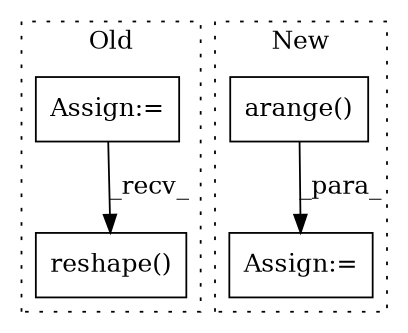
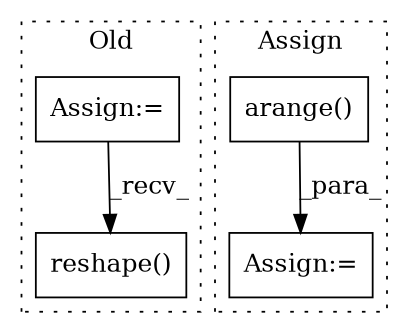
(301, 42) -> (301, 42)
